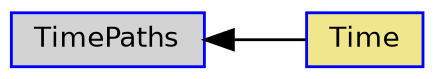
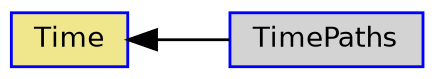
(270, 40) -> (193, 40)
